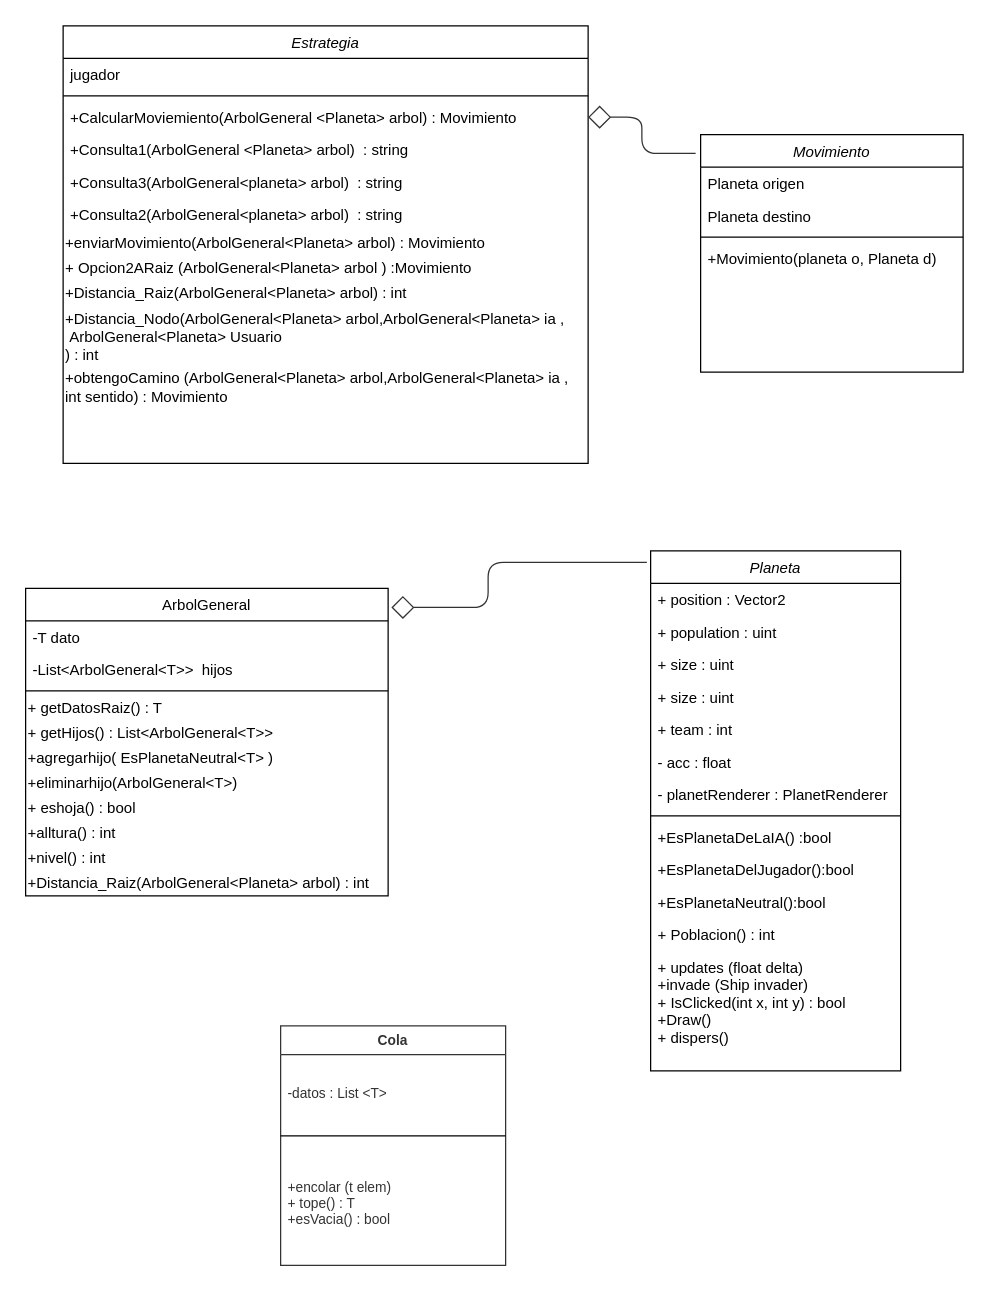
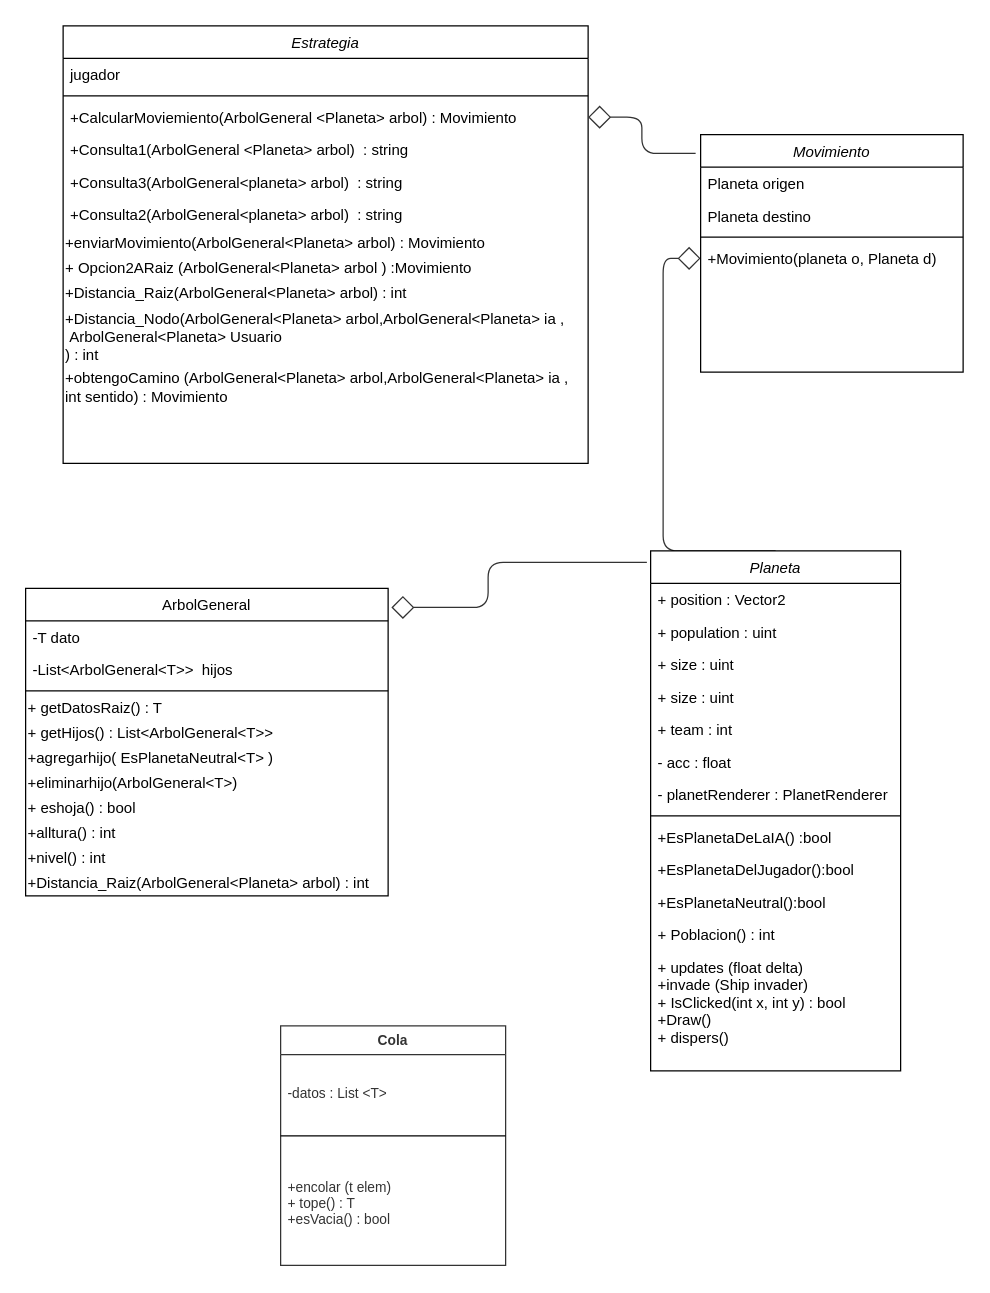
none -> (663, 402)
